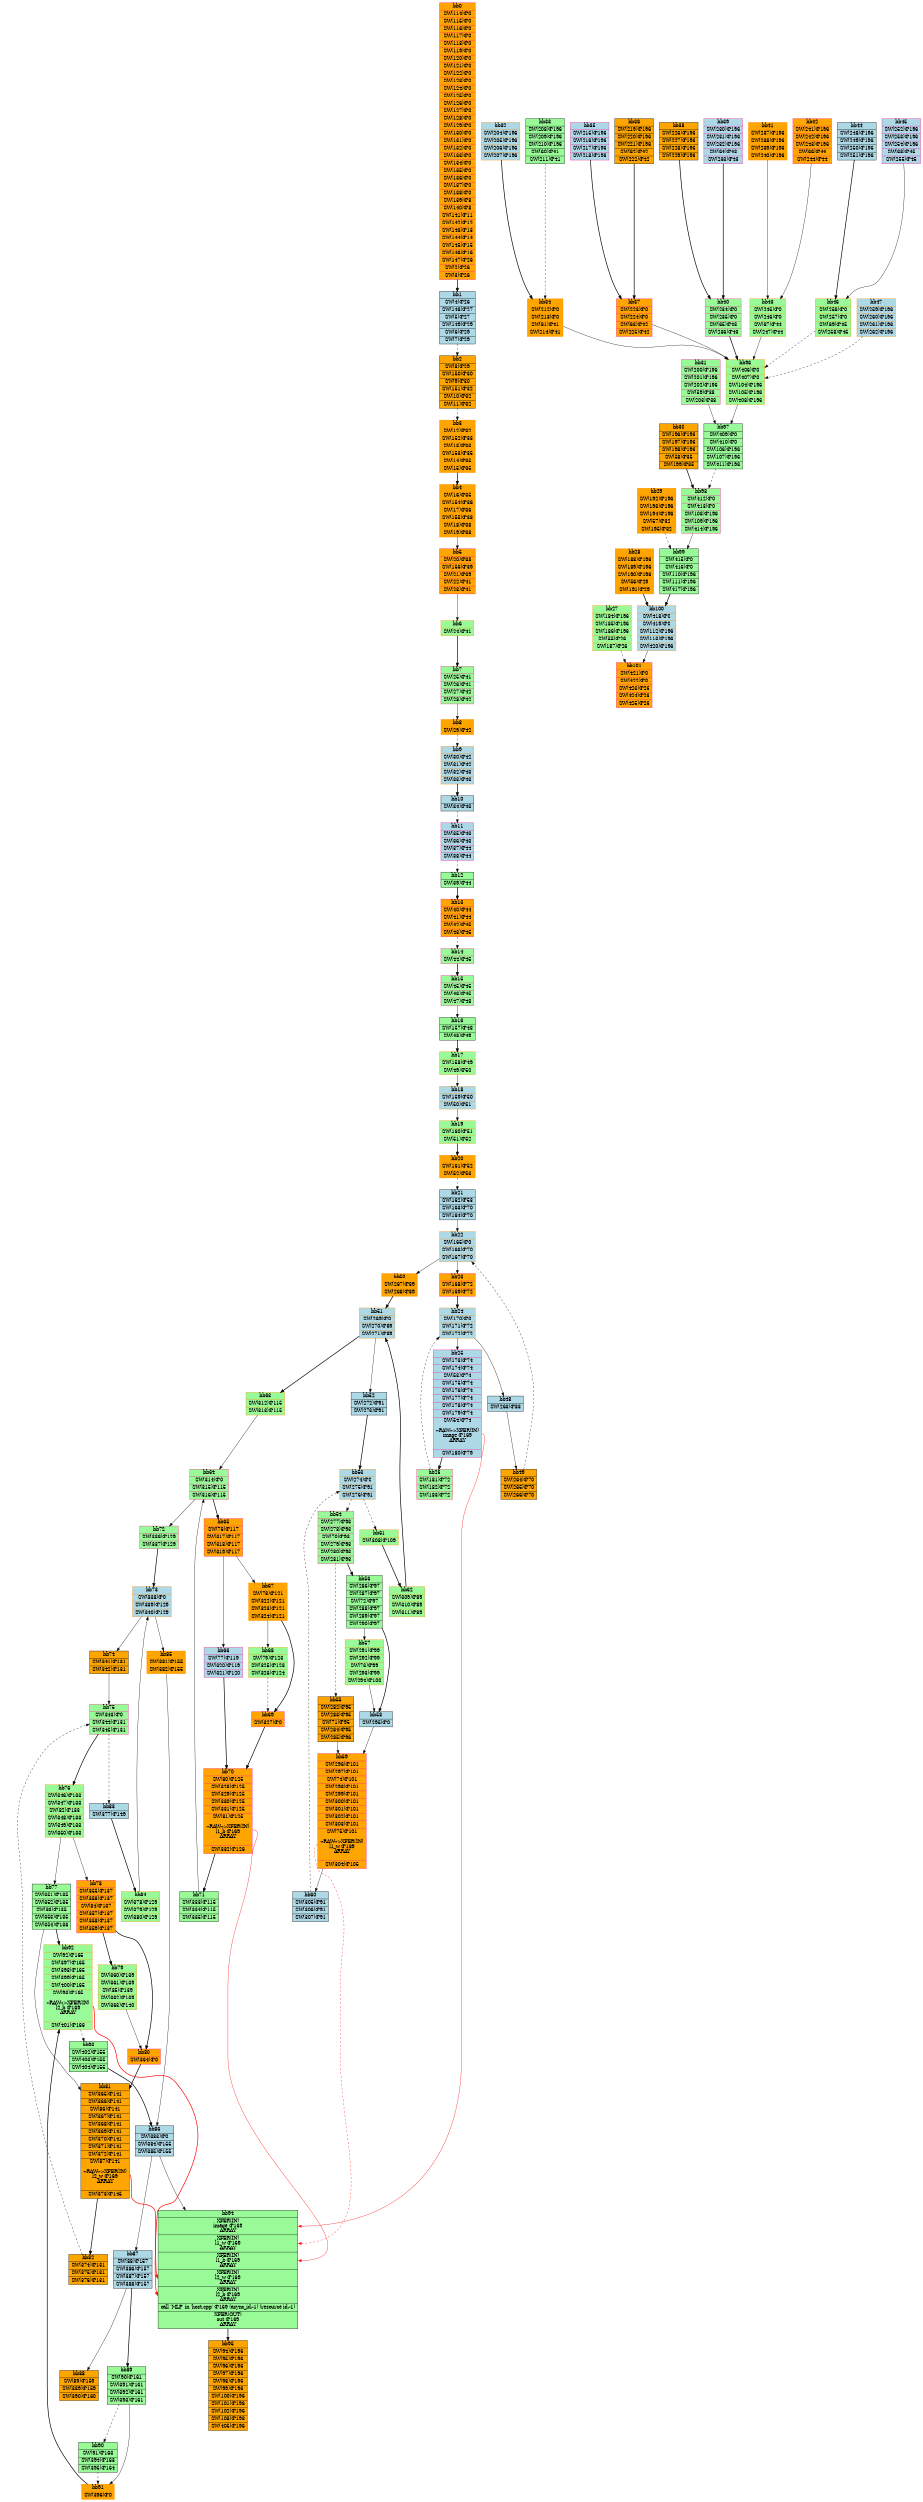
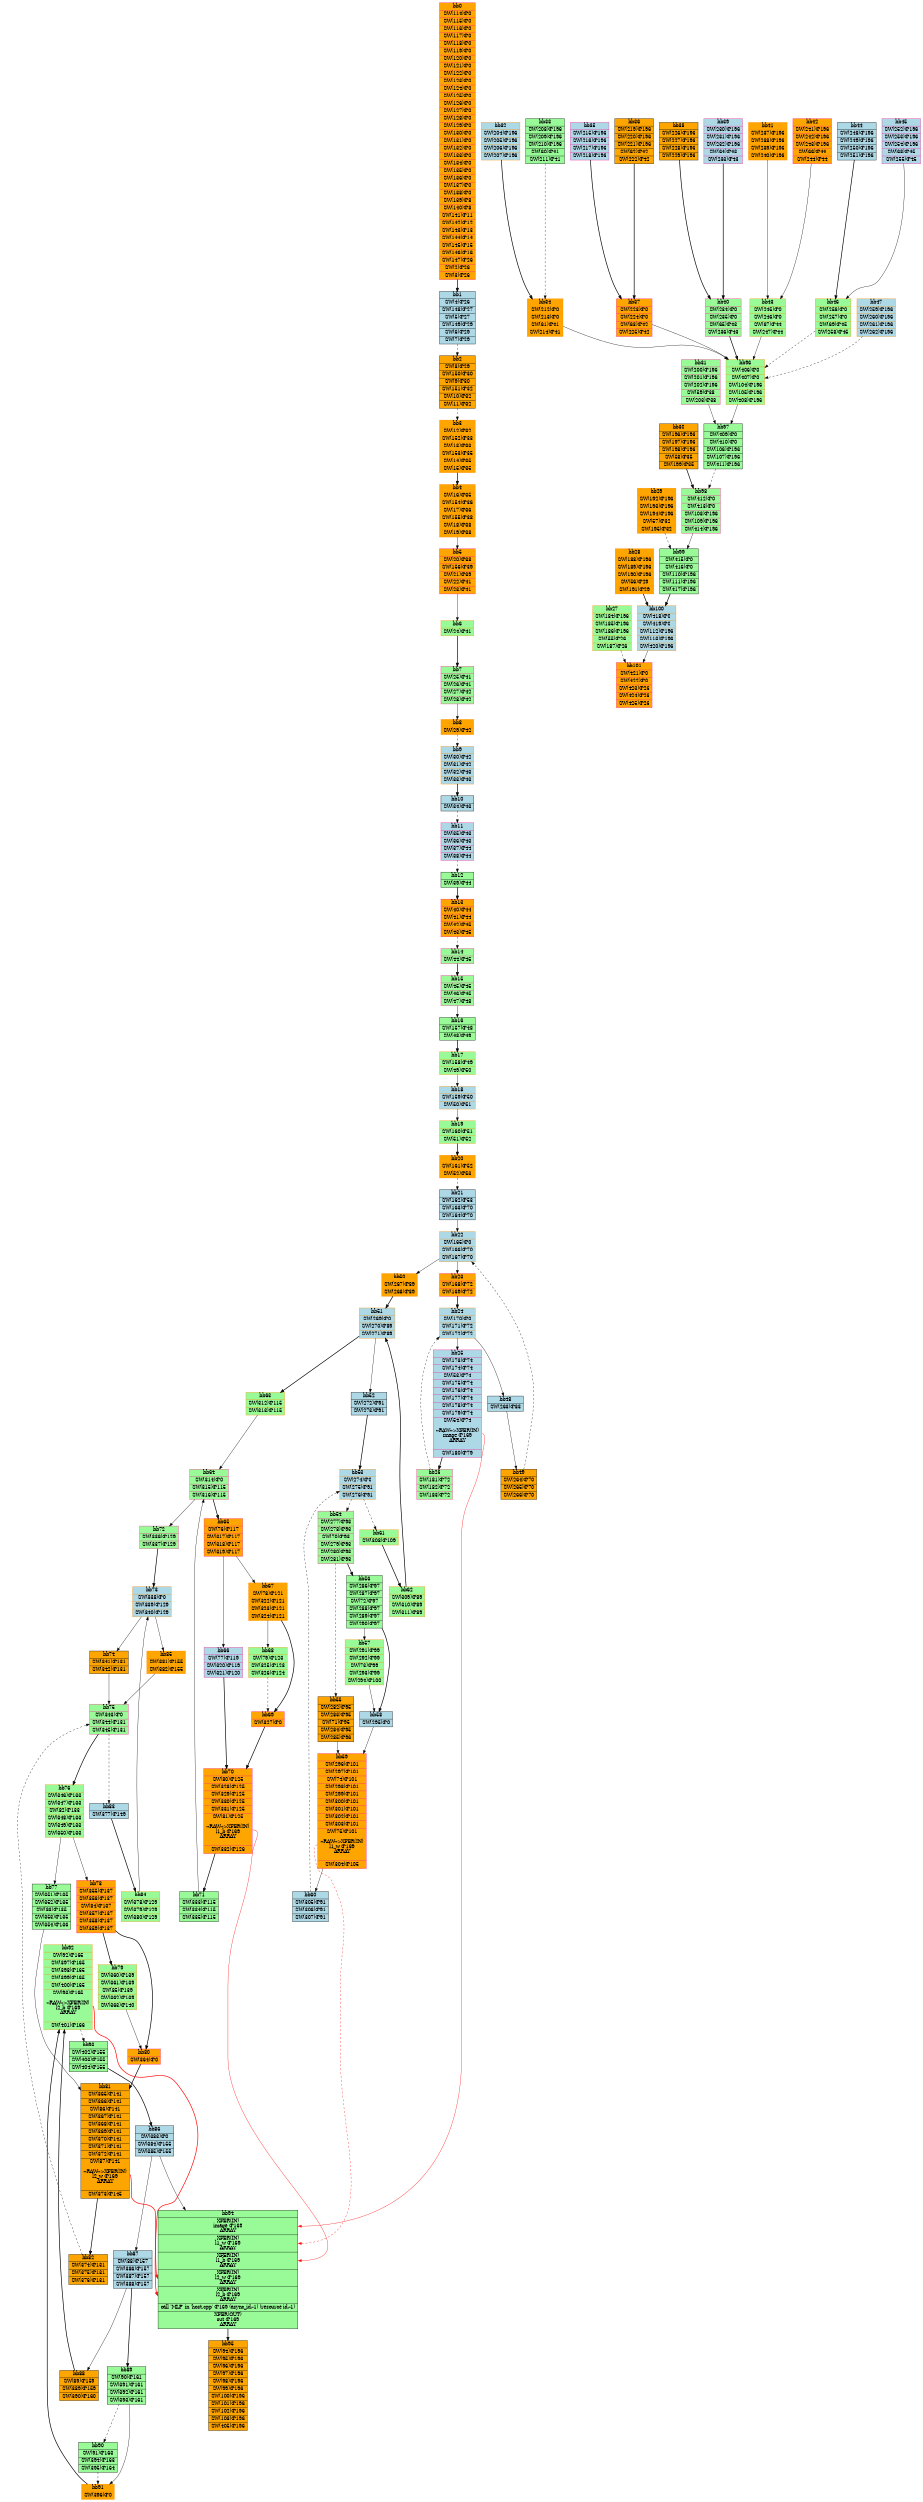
(170, 1898) -> (142, 1686)
(57, 1935) -> (59, 2202)
